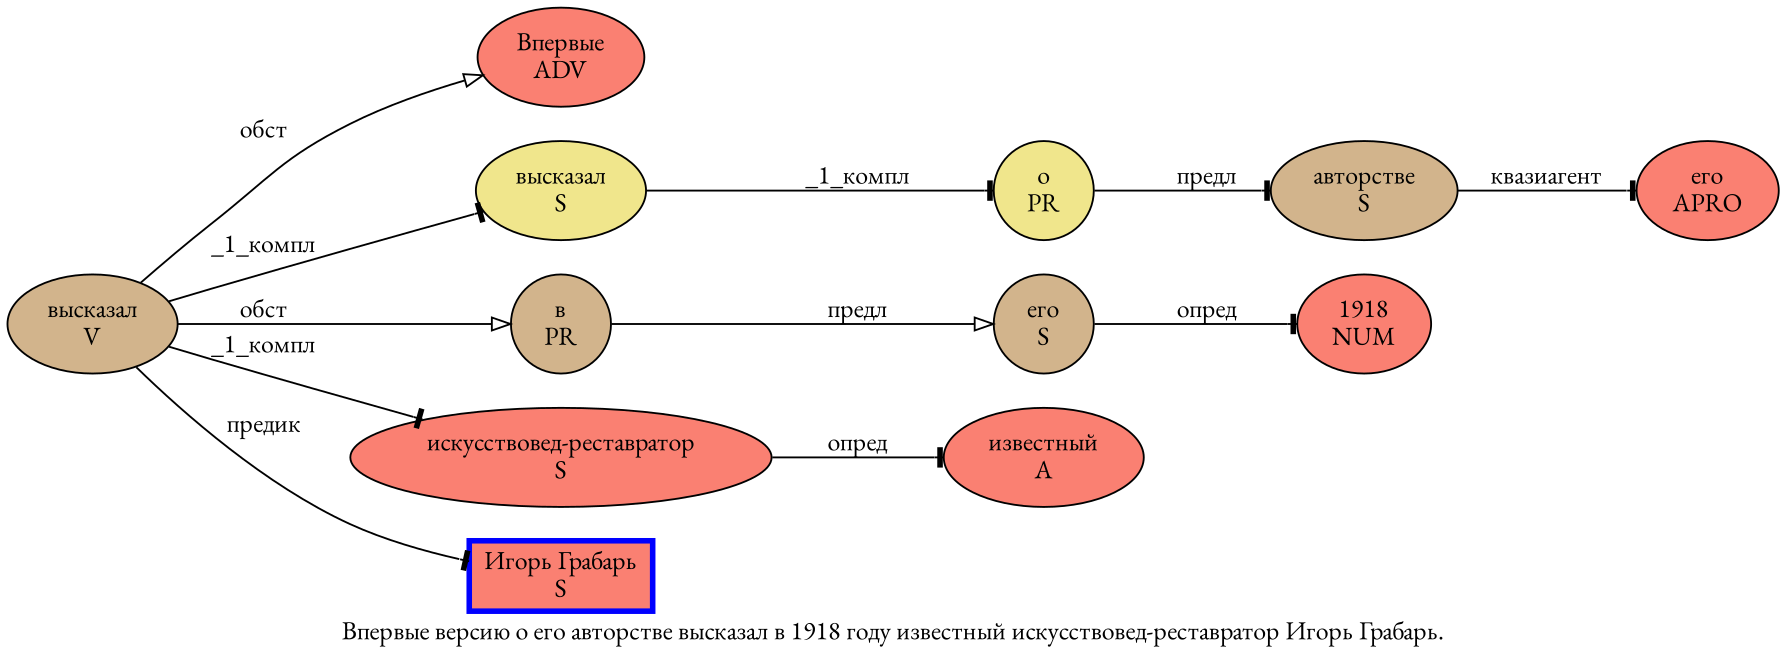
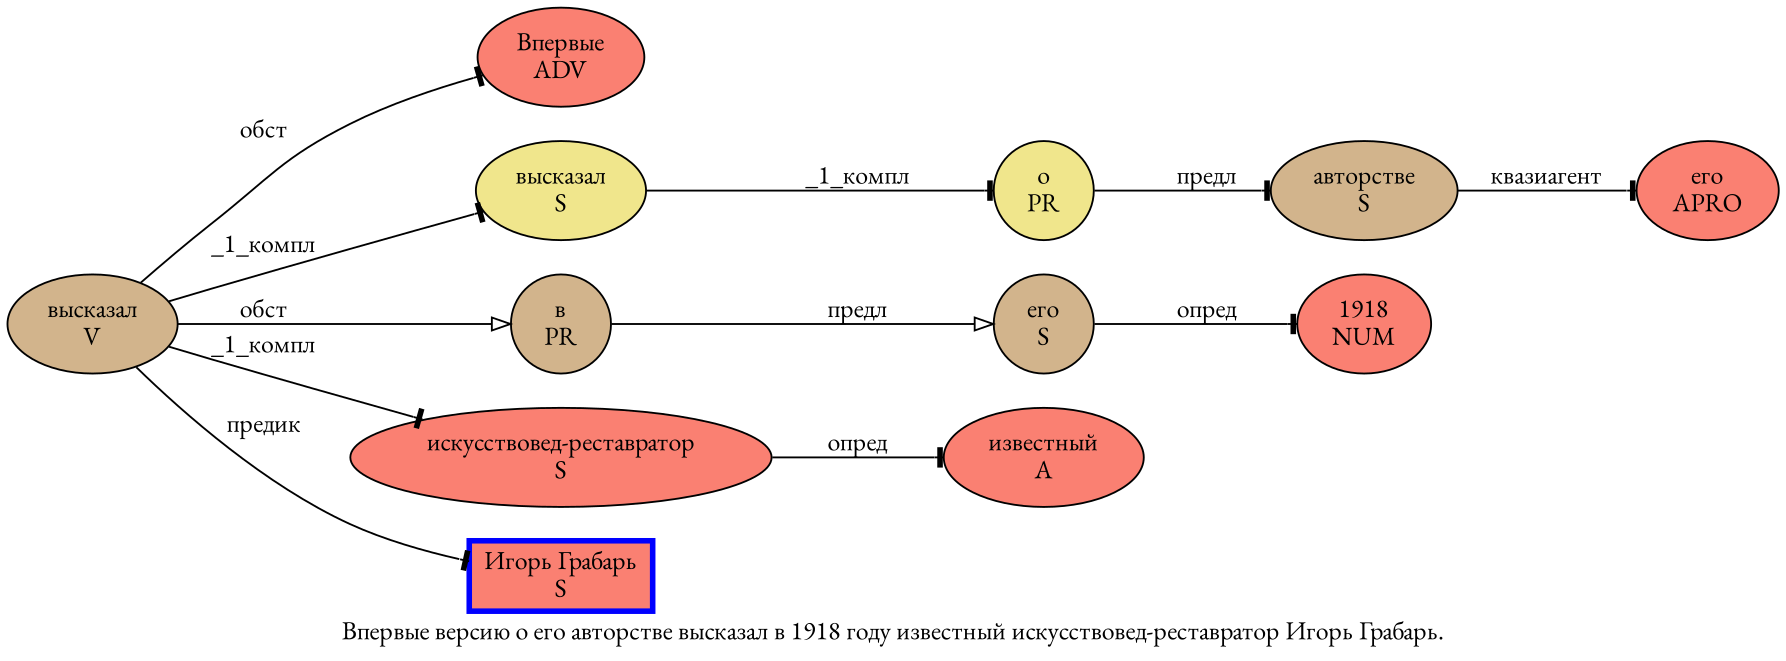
(290, 160) -> (294, 157)
